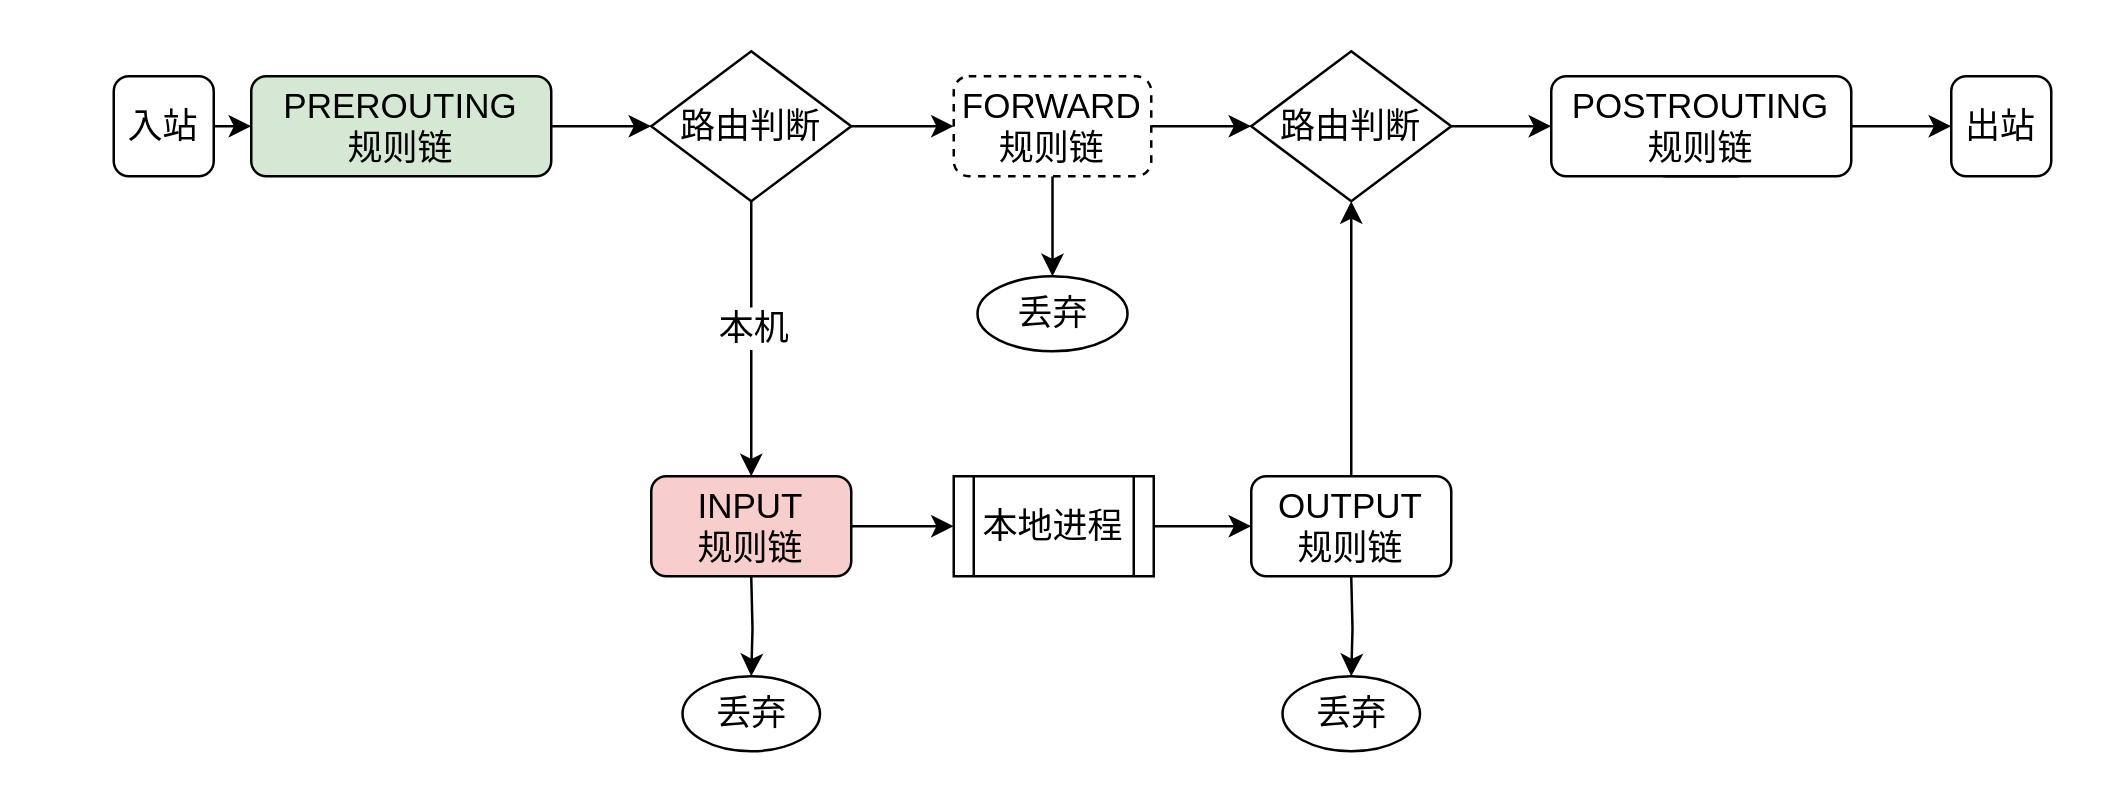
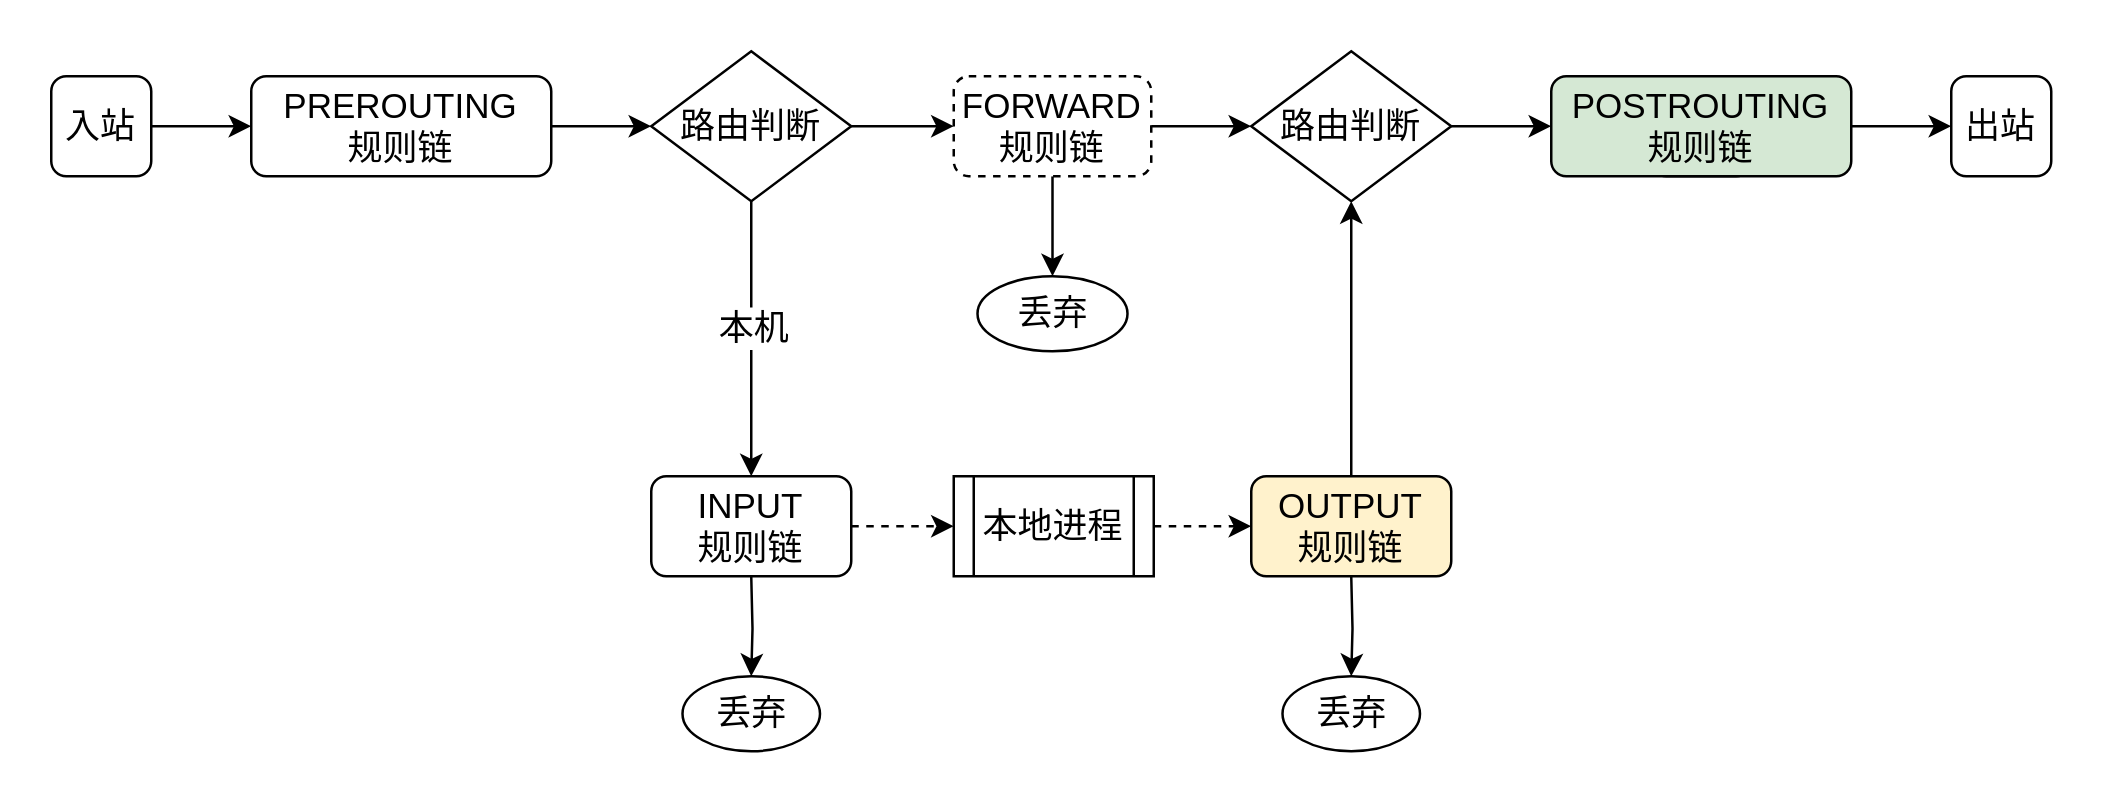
(164, 126) -> (101, 126)
(401, 126) -> (401, 126)
(1701, 126) -> (1701, 126)
(751, 526) -> (751, 526)
(897, 526) -> (897, 526)
(1194, 526) -> (1194, 526)
(1351, 526) -> (1351, 526)
